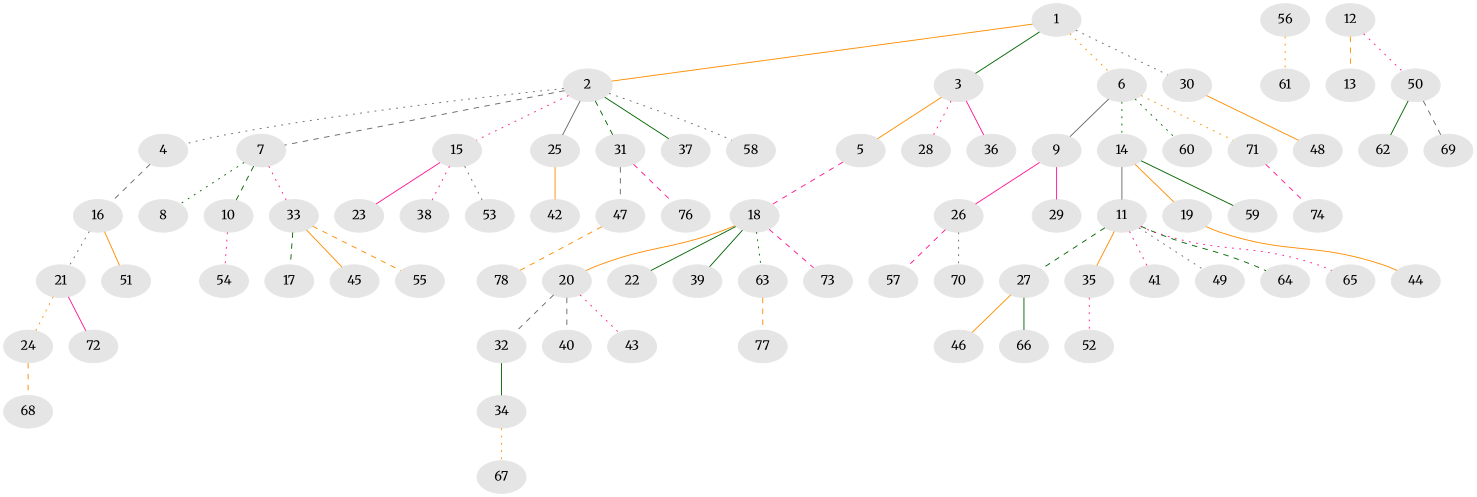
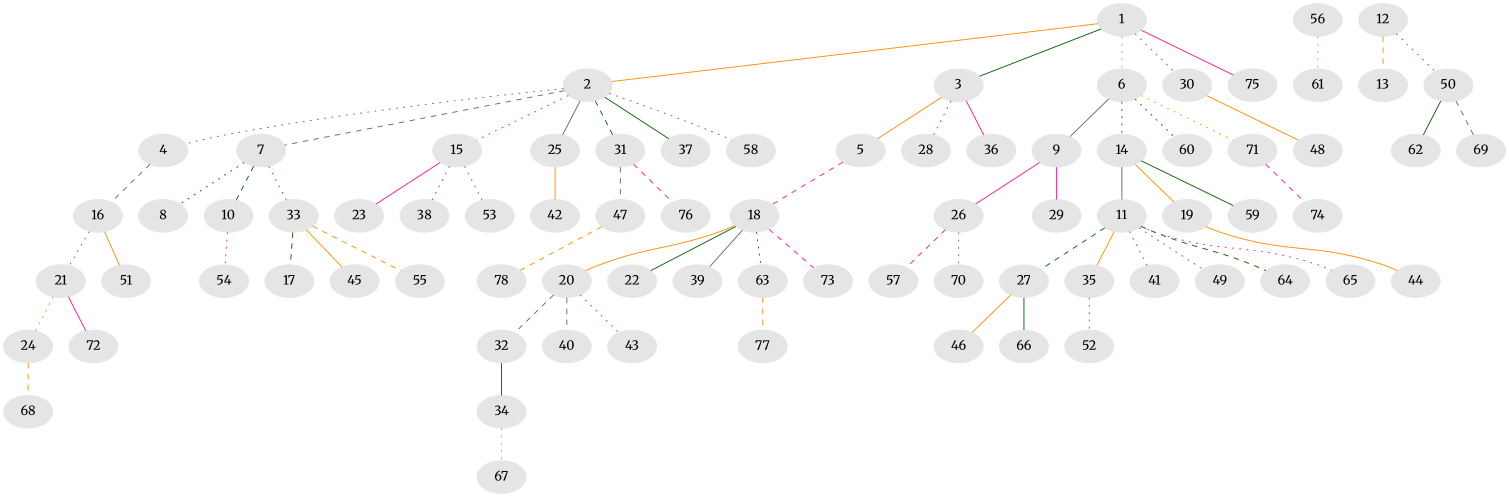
none -> (1252, 85)
(726, 249) -> (726, 249)
